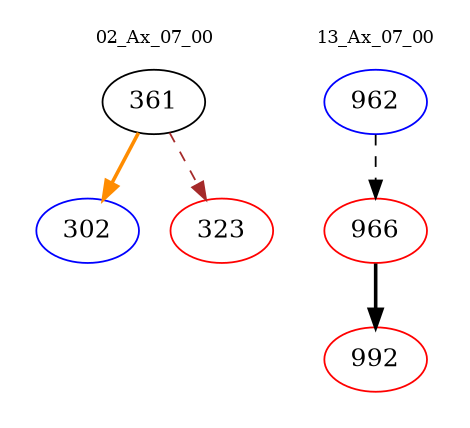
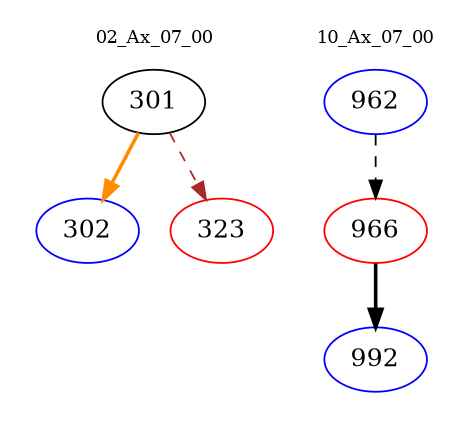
(376, 38) -> (376, 38)
(154, 102) -> (154, 102)
(376, 360) -> (376, 360)
